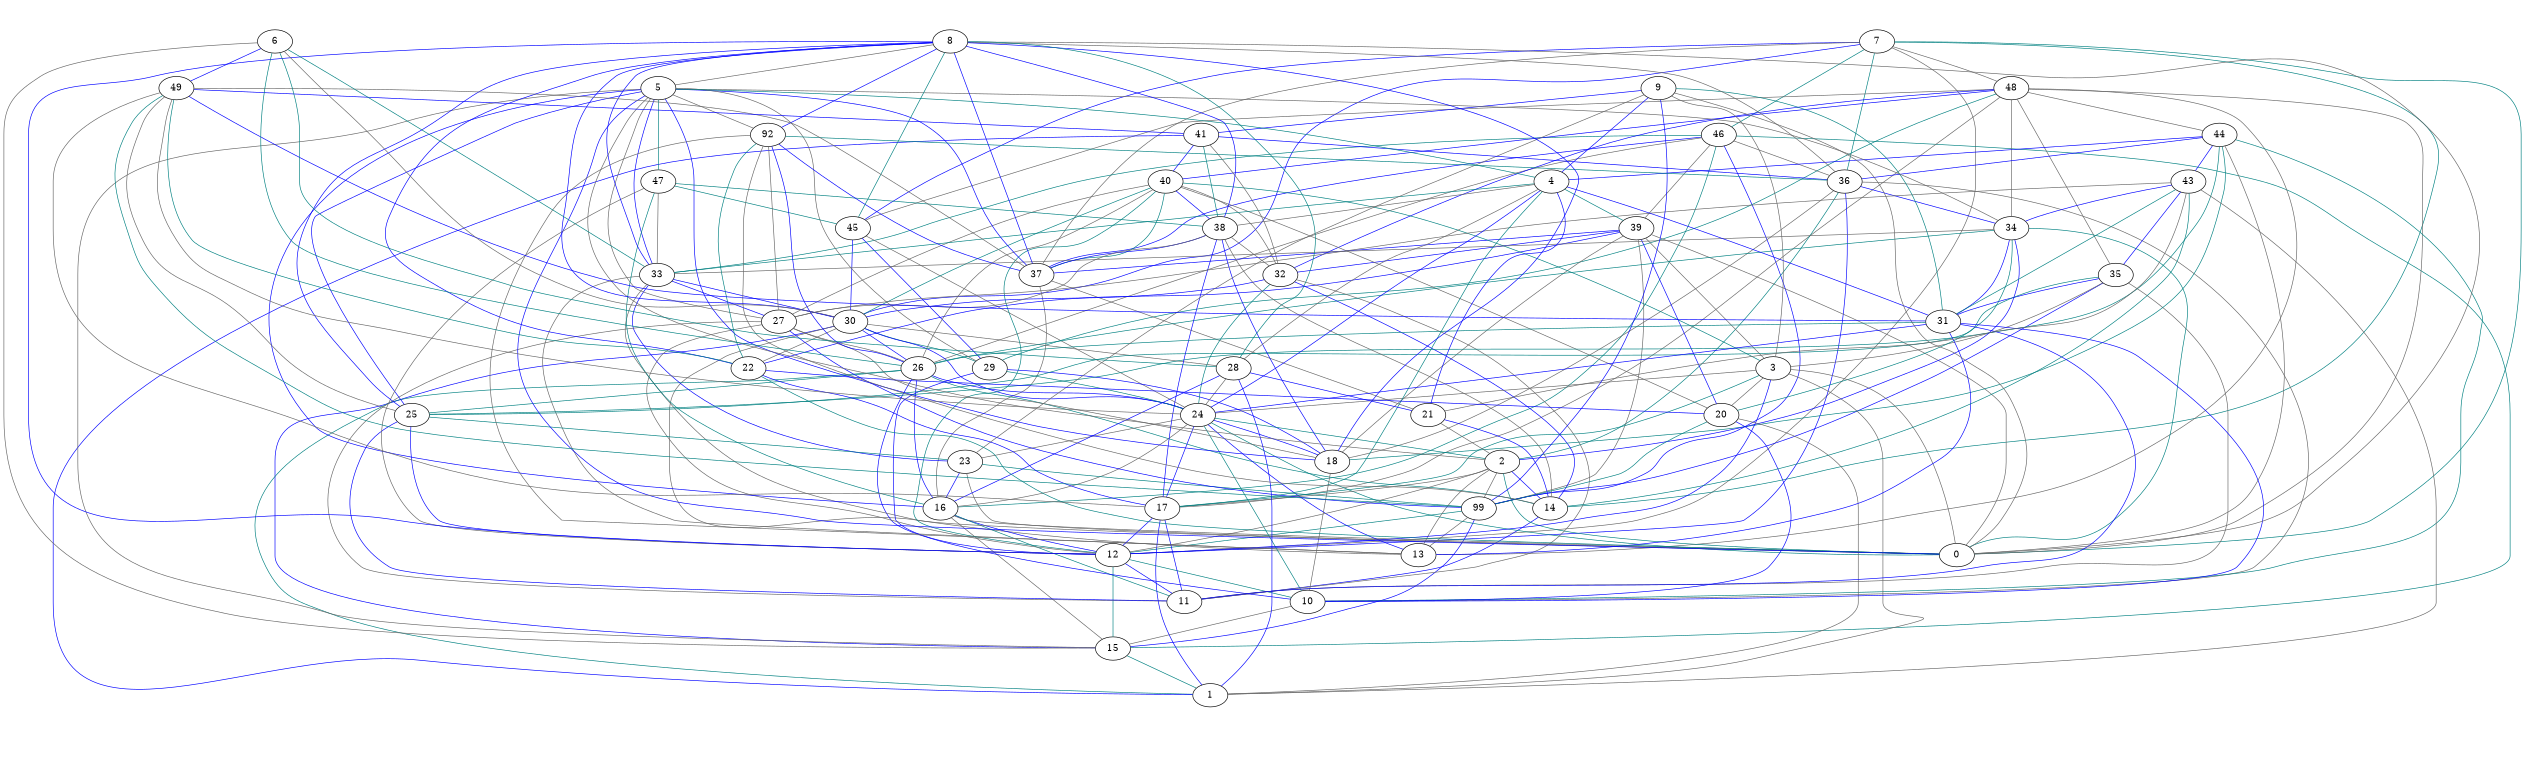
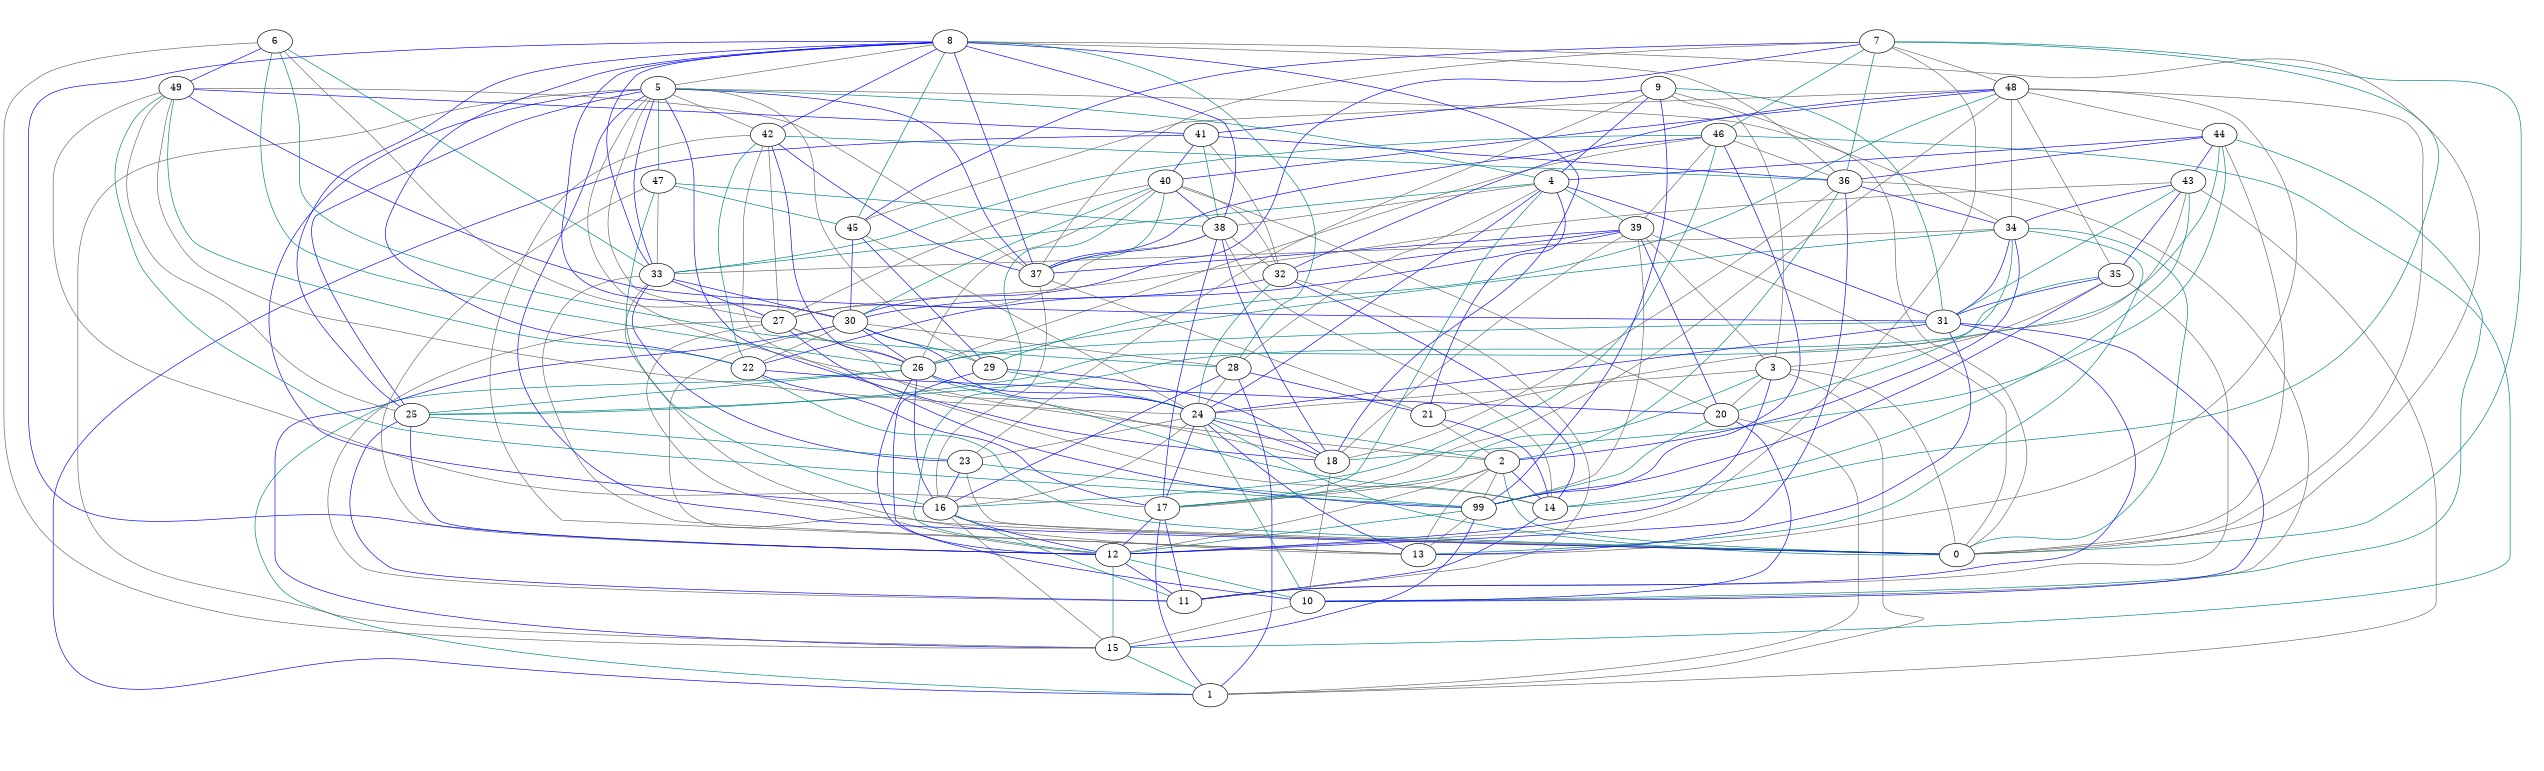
(768, 135) -> (768, 135)
(1438, 224) -> none
none -> (1900, 500)
